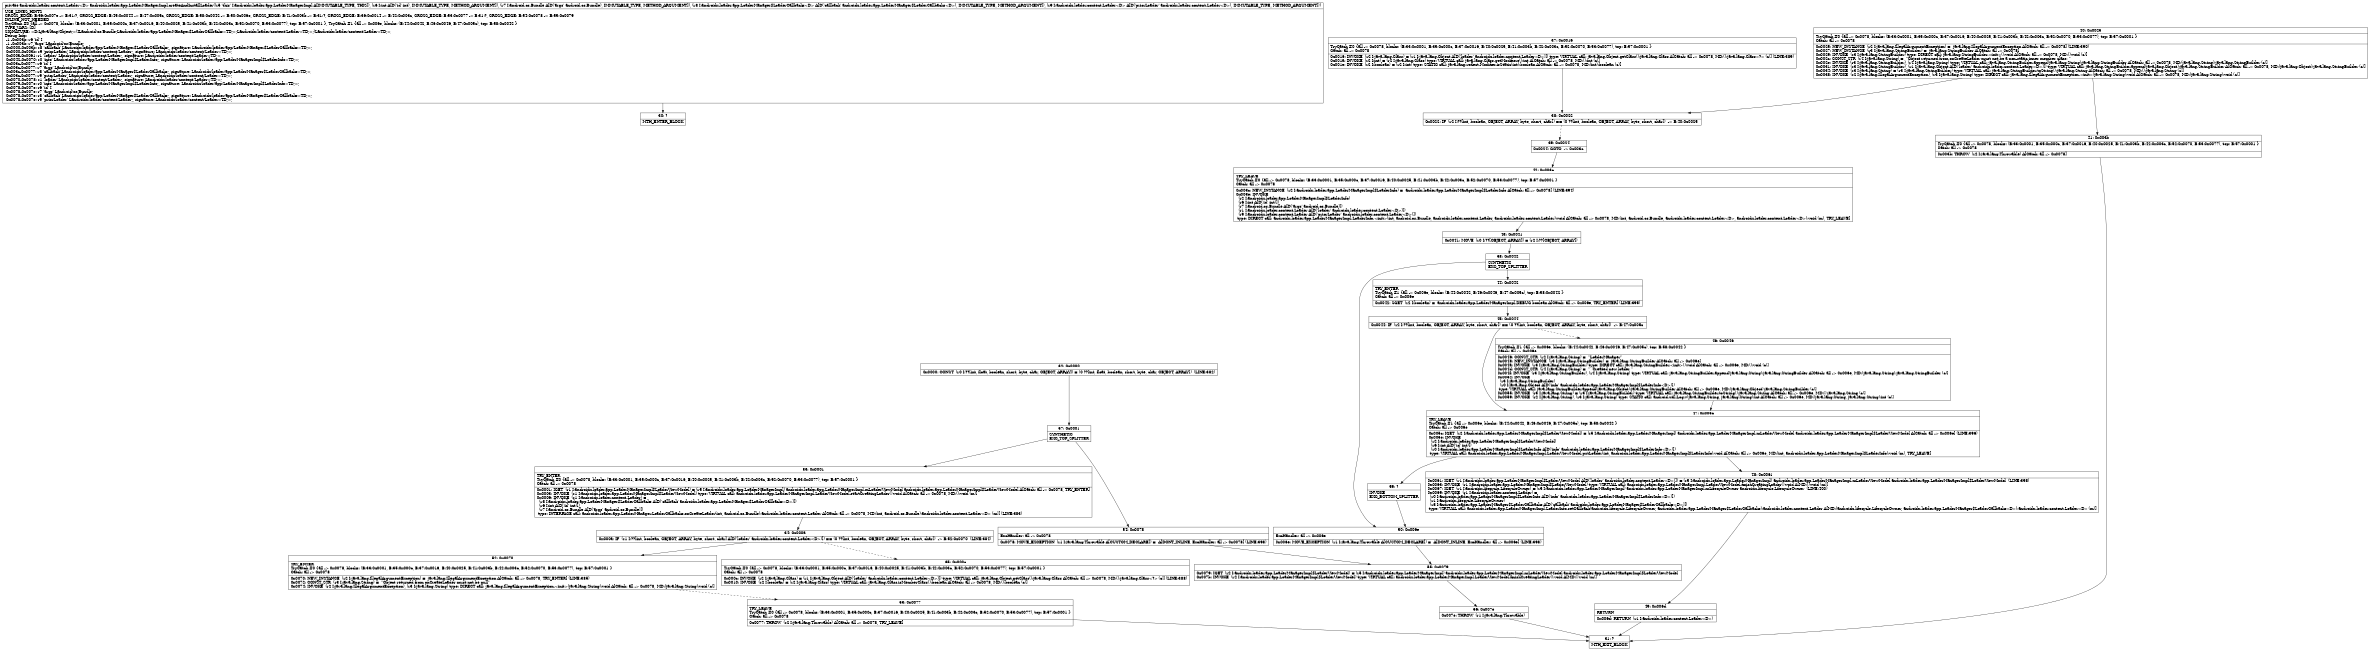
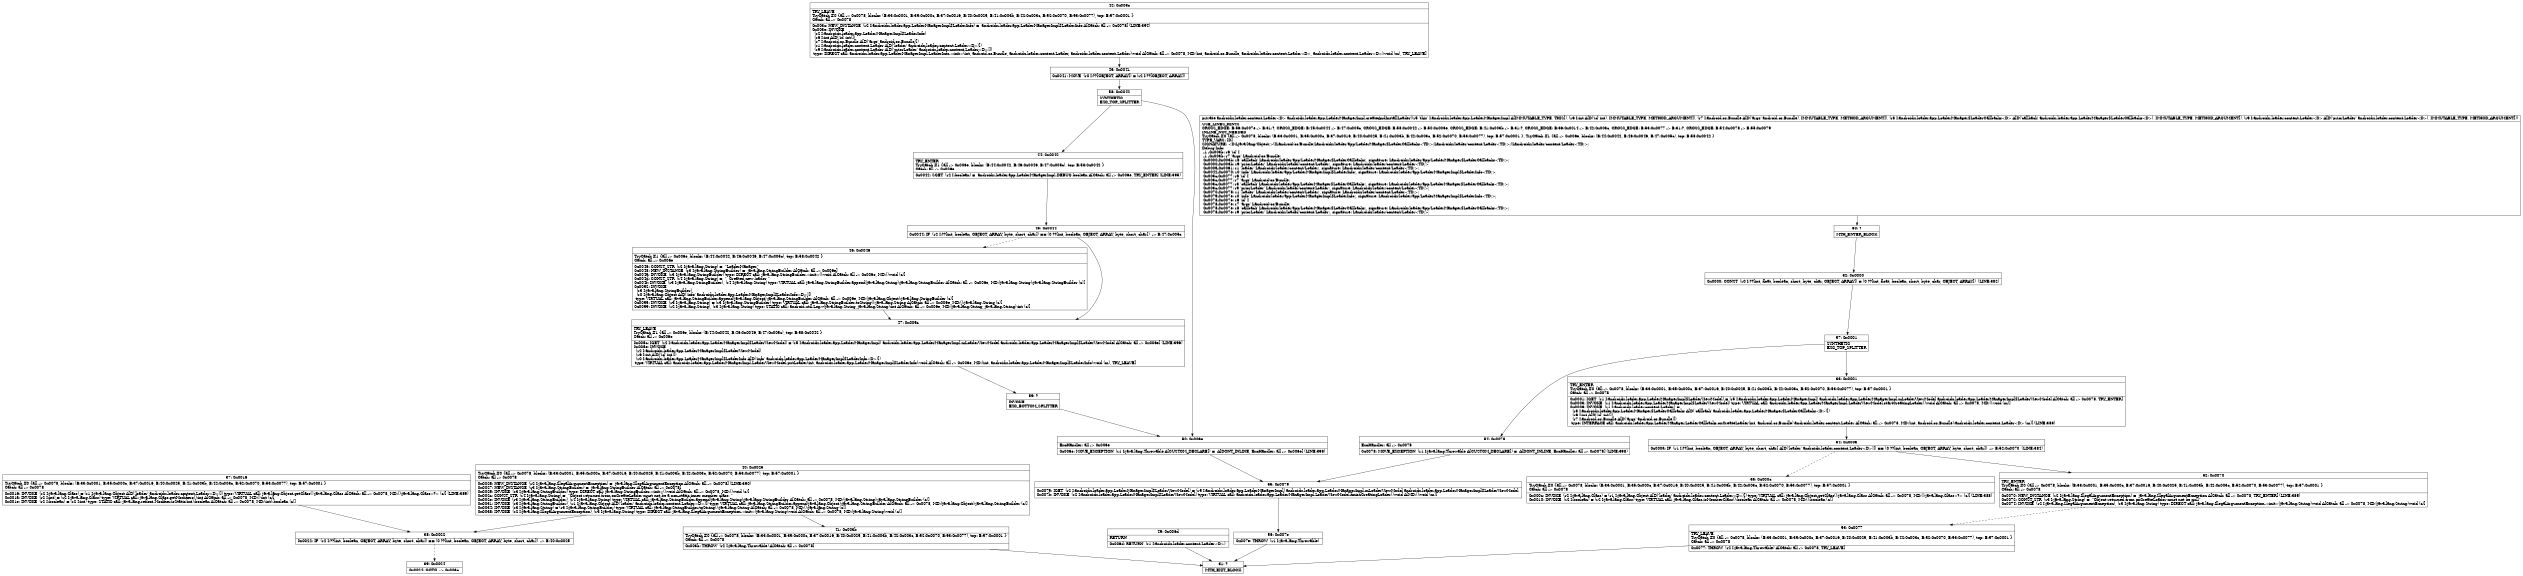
(1555, 159) -> none
none -> (1855, 254)
(1762, 492) -> none
